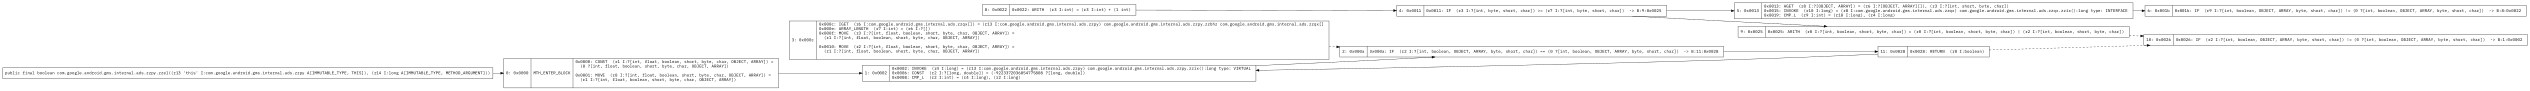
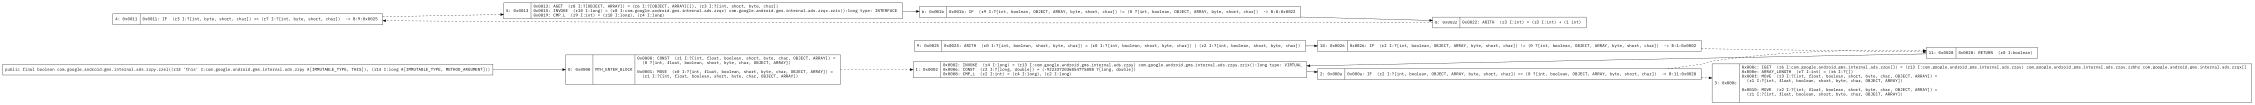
(1265, 10) -> (909, 23)
(1699, 11) -> (442, 16)
none -> (1365, 19)
(1728, 21) -> none
(2135, 36) -> (1310, 46)
(1333, 47) -> (1705, 78)
(2068, 48) -> (1807, 50)
(1799, 52) -> (1795, 53)
(819, 73) -> (875, 70)
